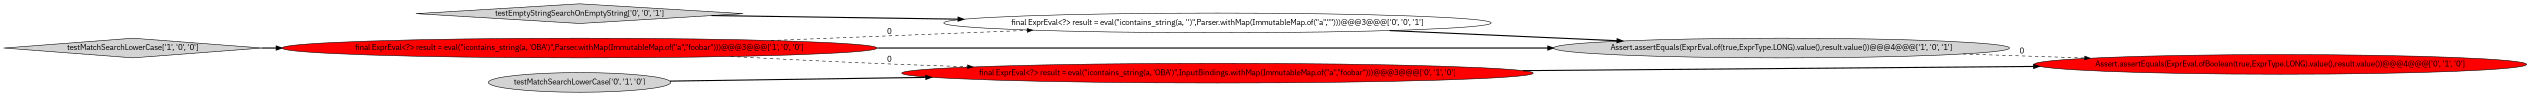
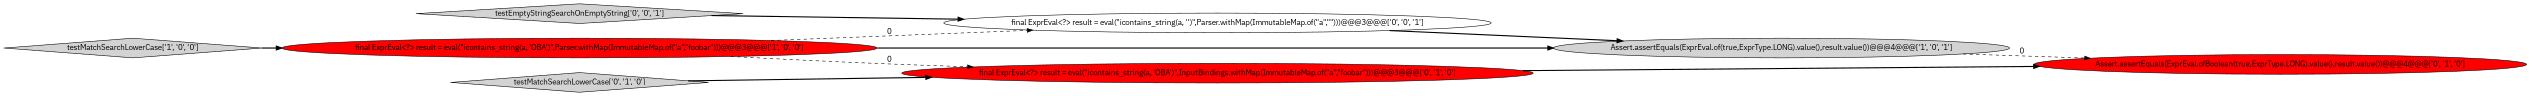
(580, 82) -> (580, 82)
